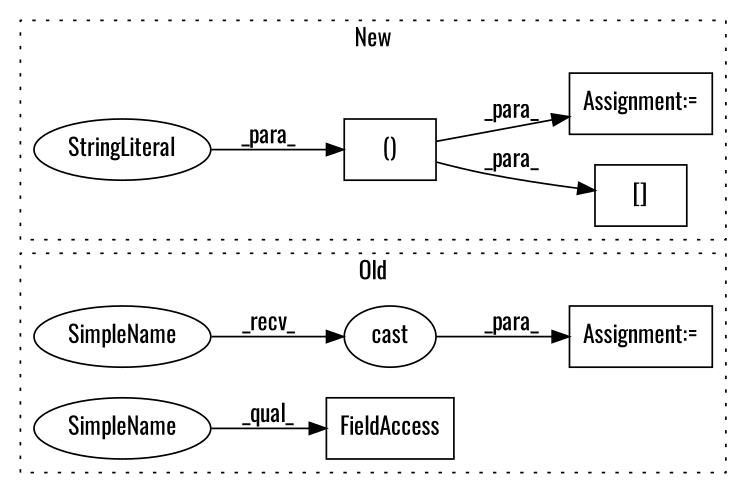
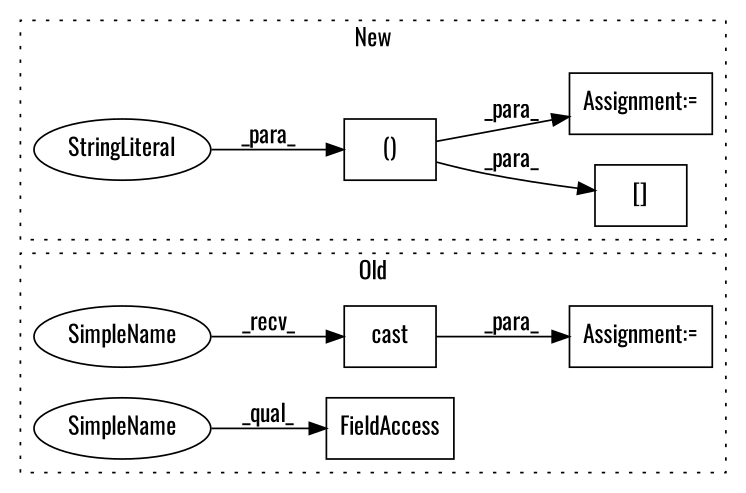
(390, 337) -> (390, 337)
